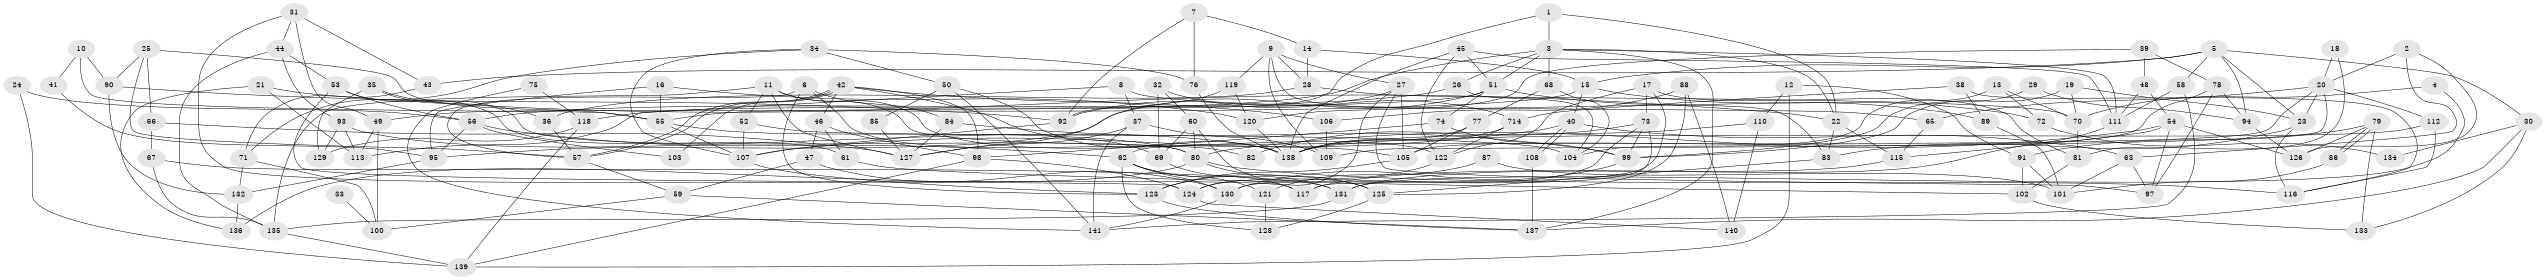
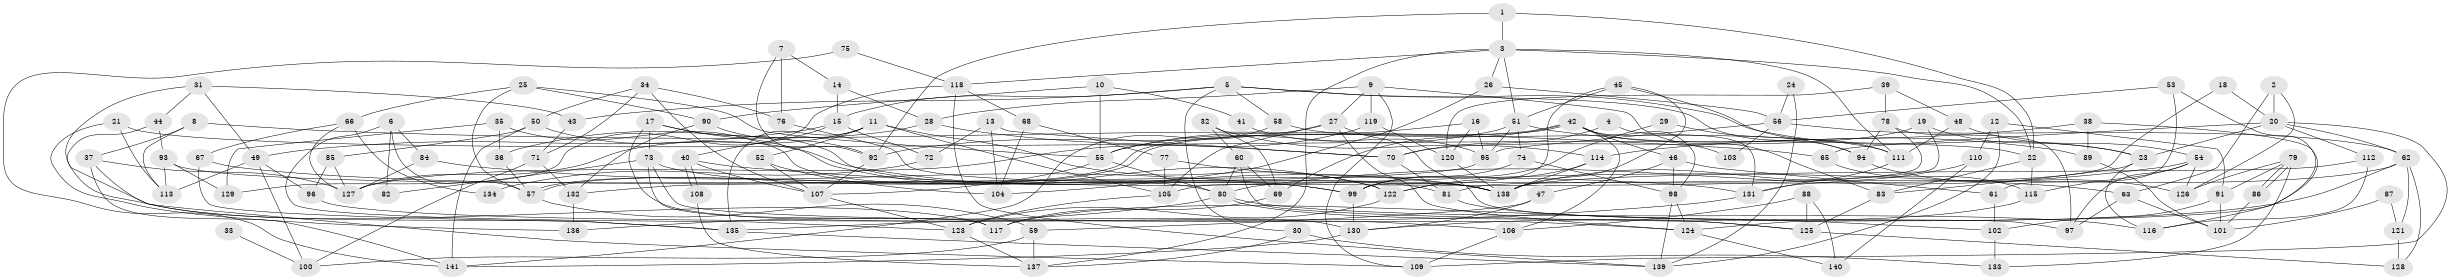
(1549, 67) -> (992, 104)
(310, 68) -> none
(1515, 122) -> (1598, 158)
(2463, 139) -> (404, 175)
none -> (311, 195)
